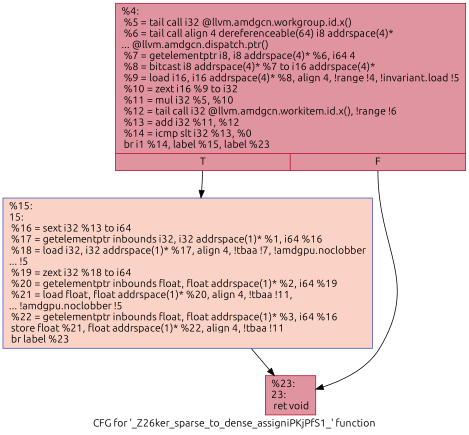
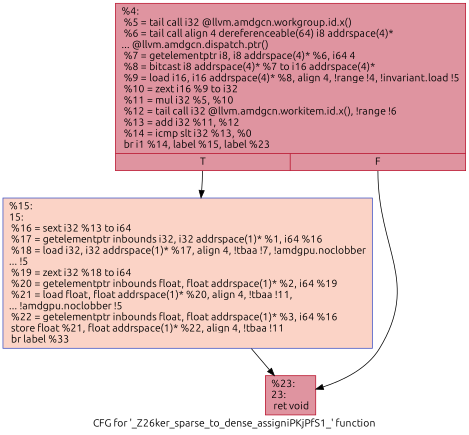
(39, 339) -> (39, 339)
